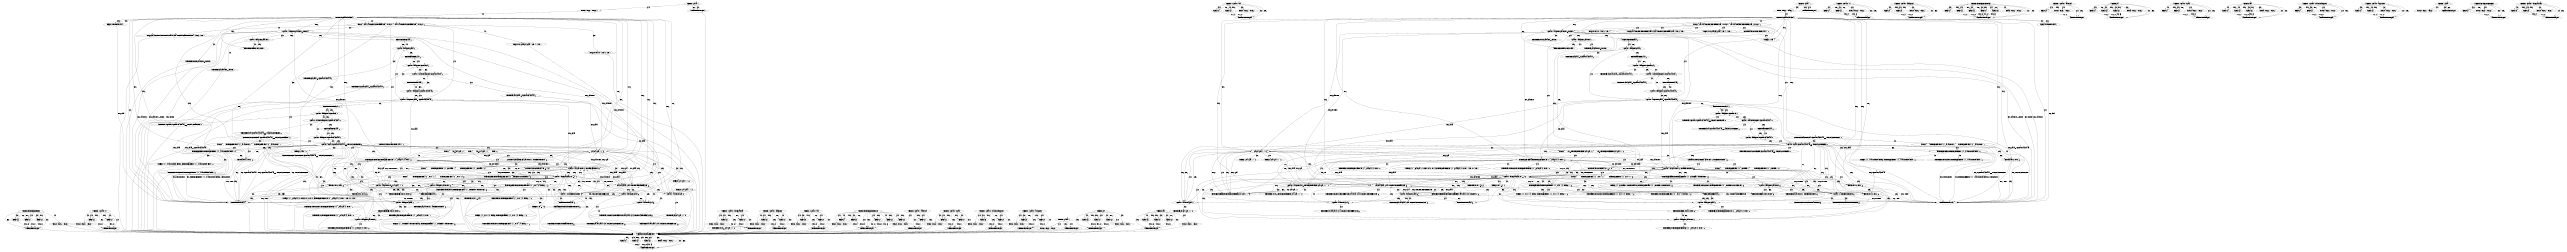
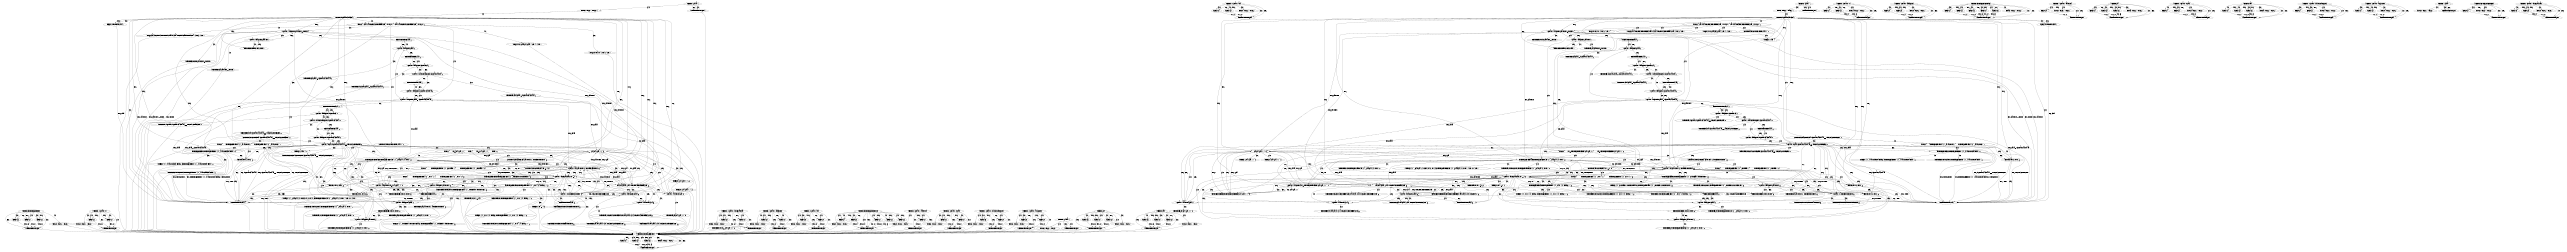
(1284, 194) -> none
